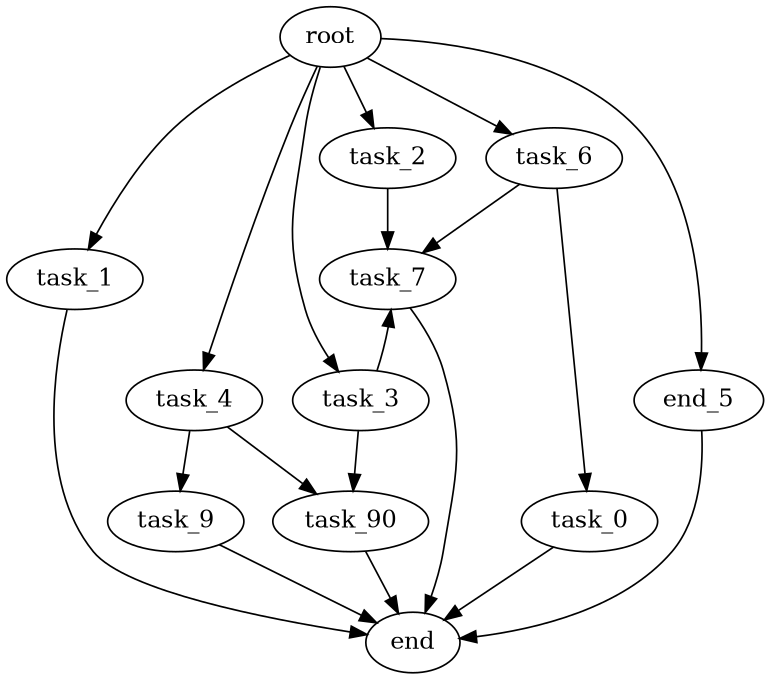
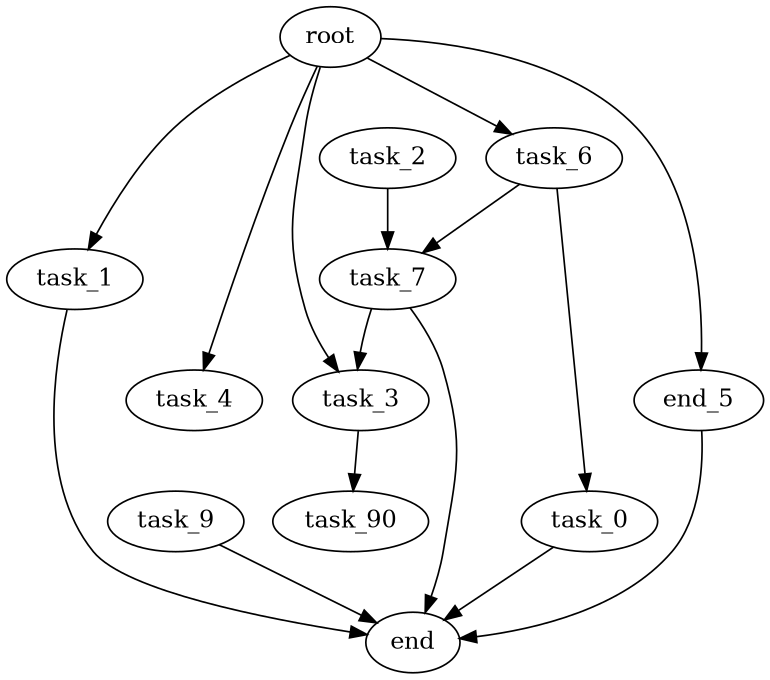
(355, 90) -> none
(383, 349) -> (365, 331)
(186, 453) -> none
(265, 455) -> none
(378, 575) -> none
